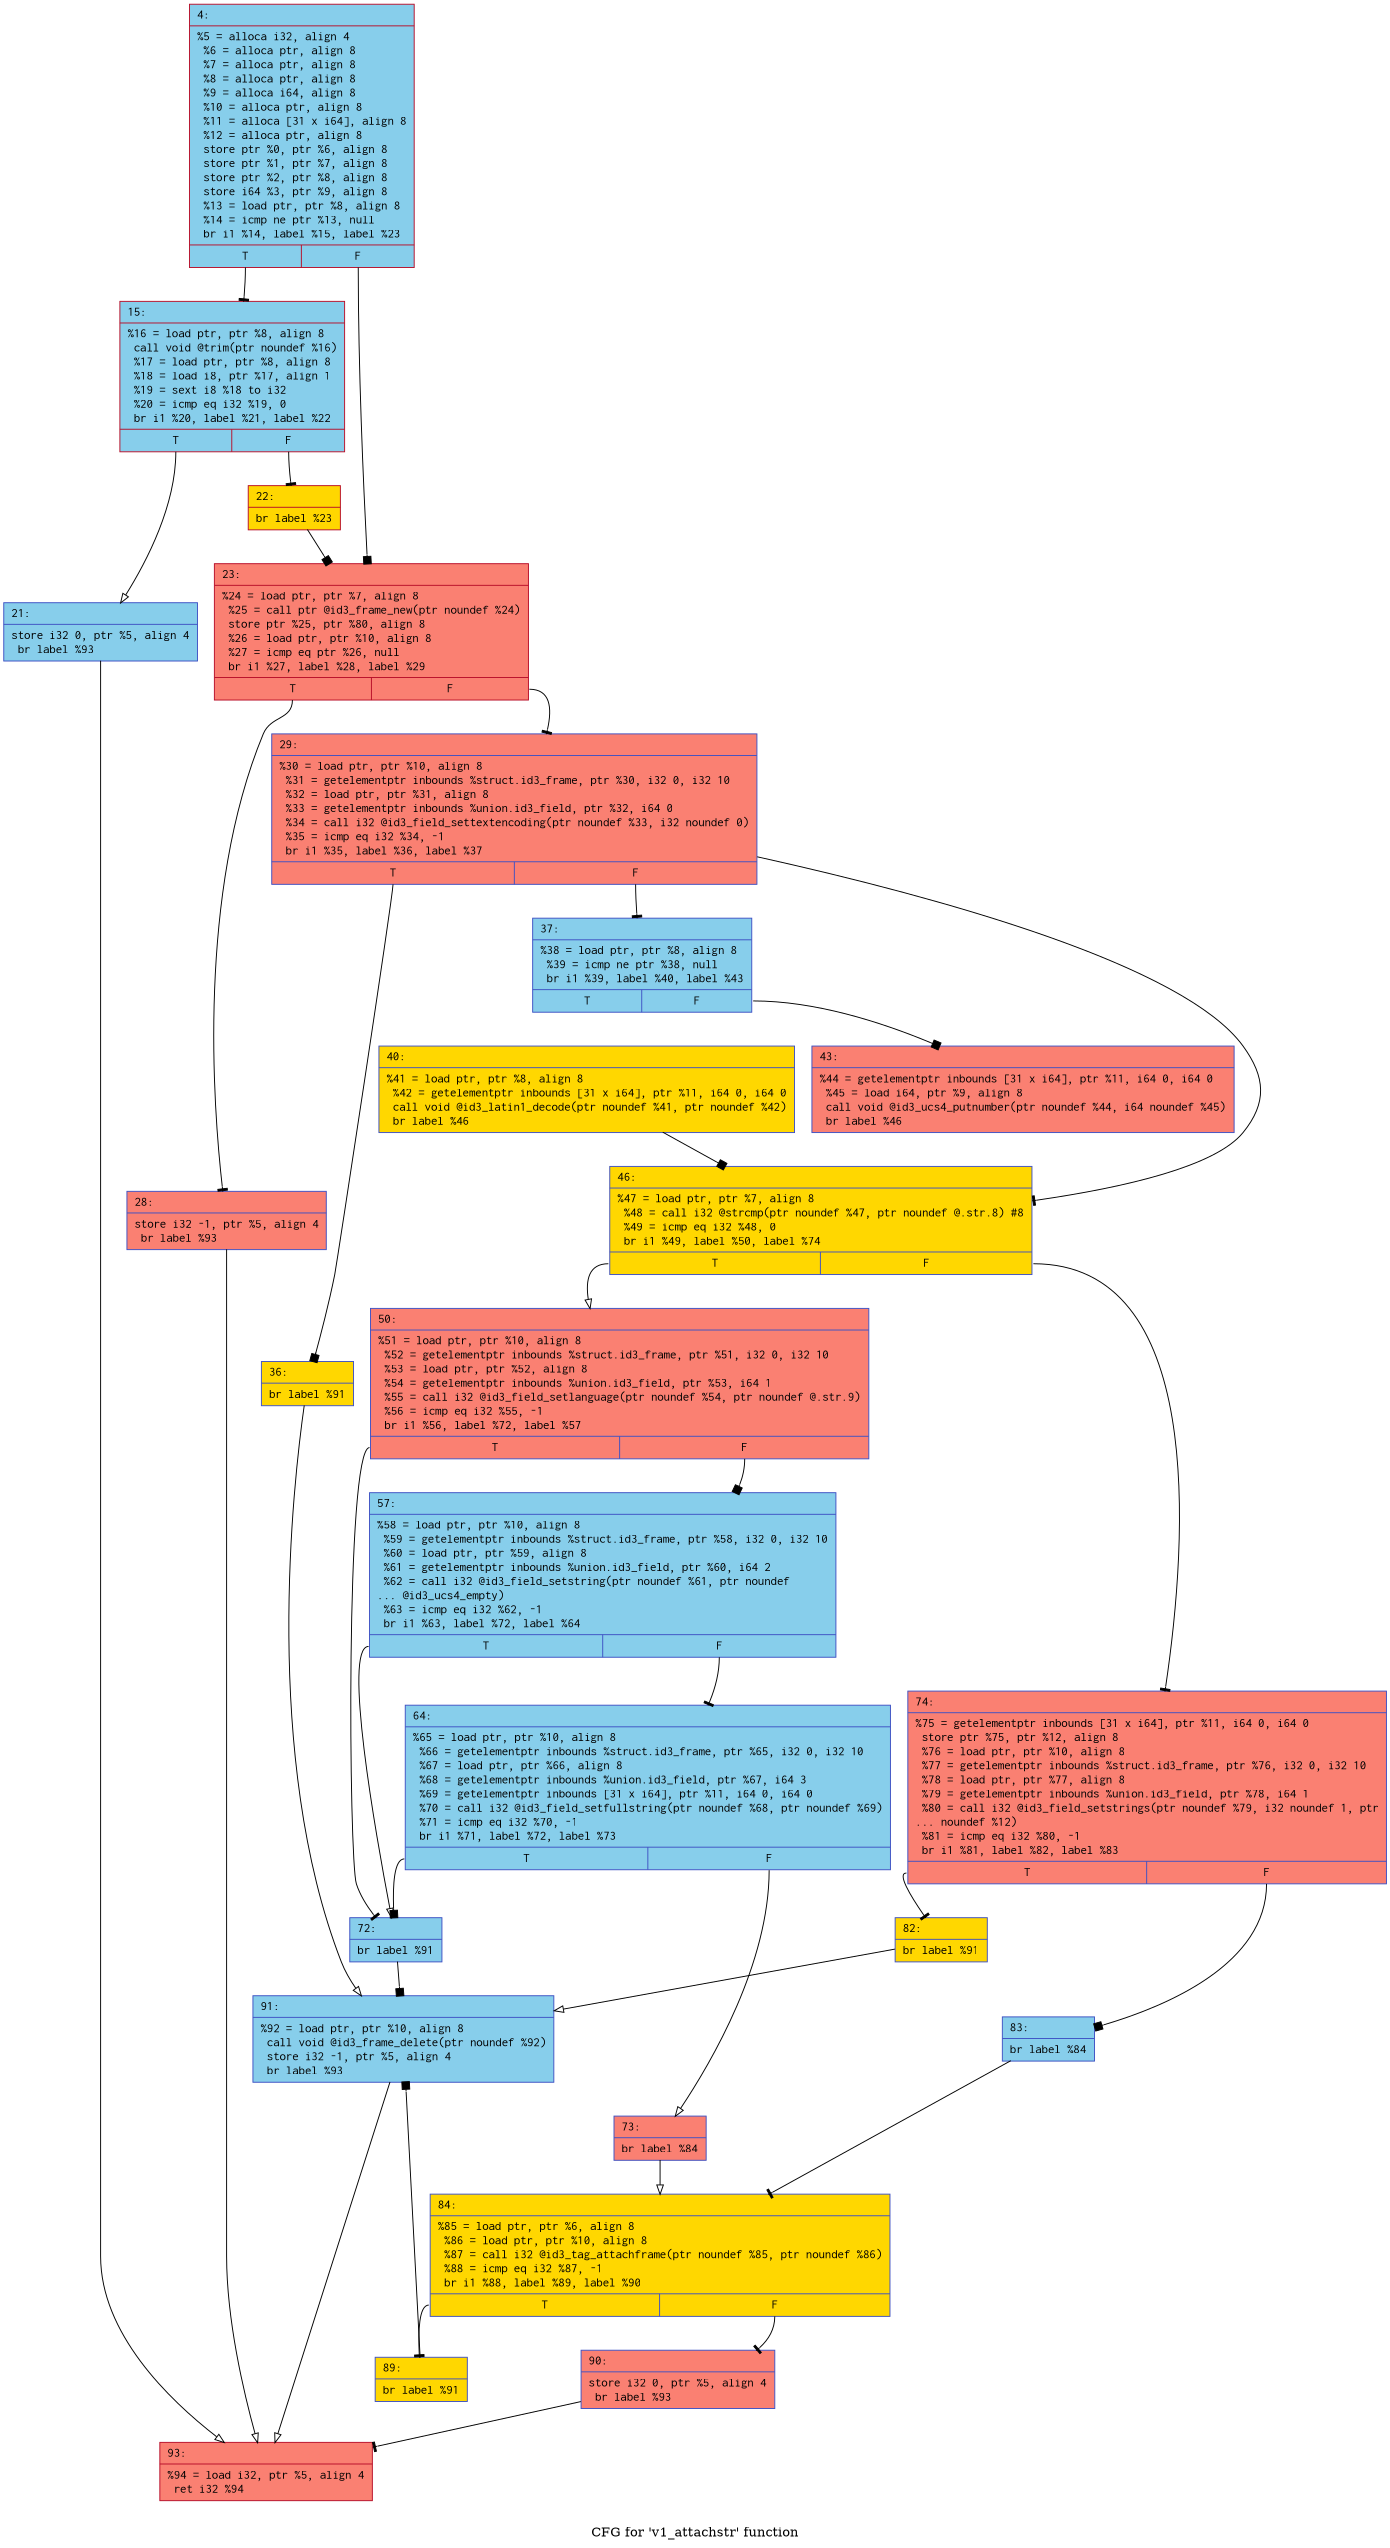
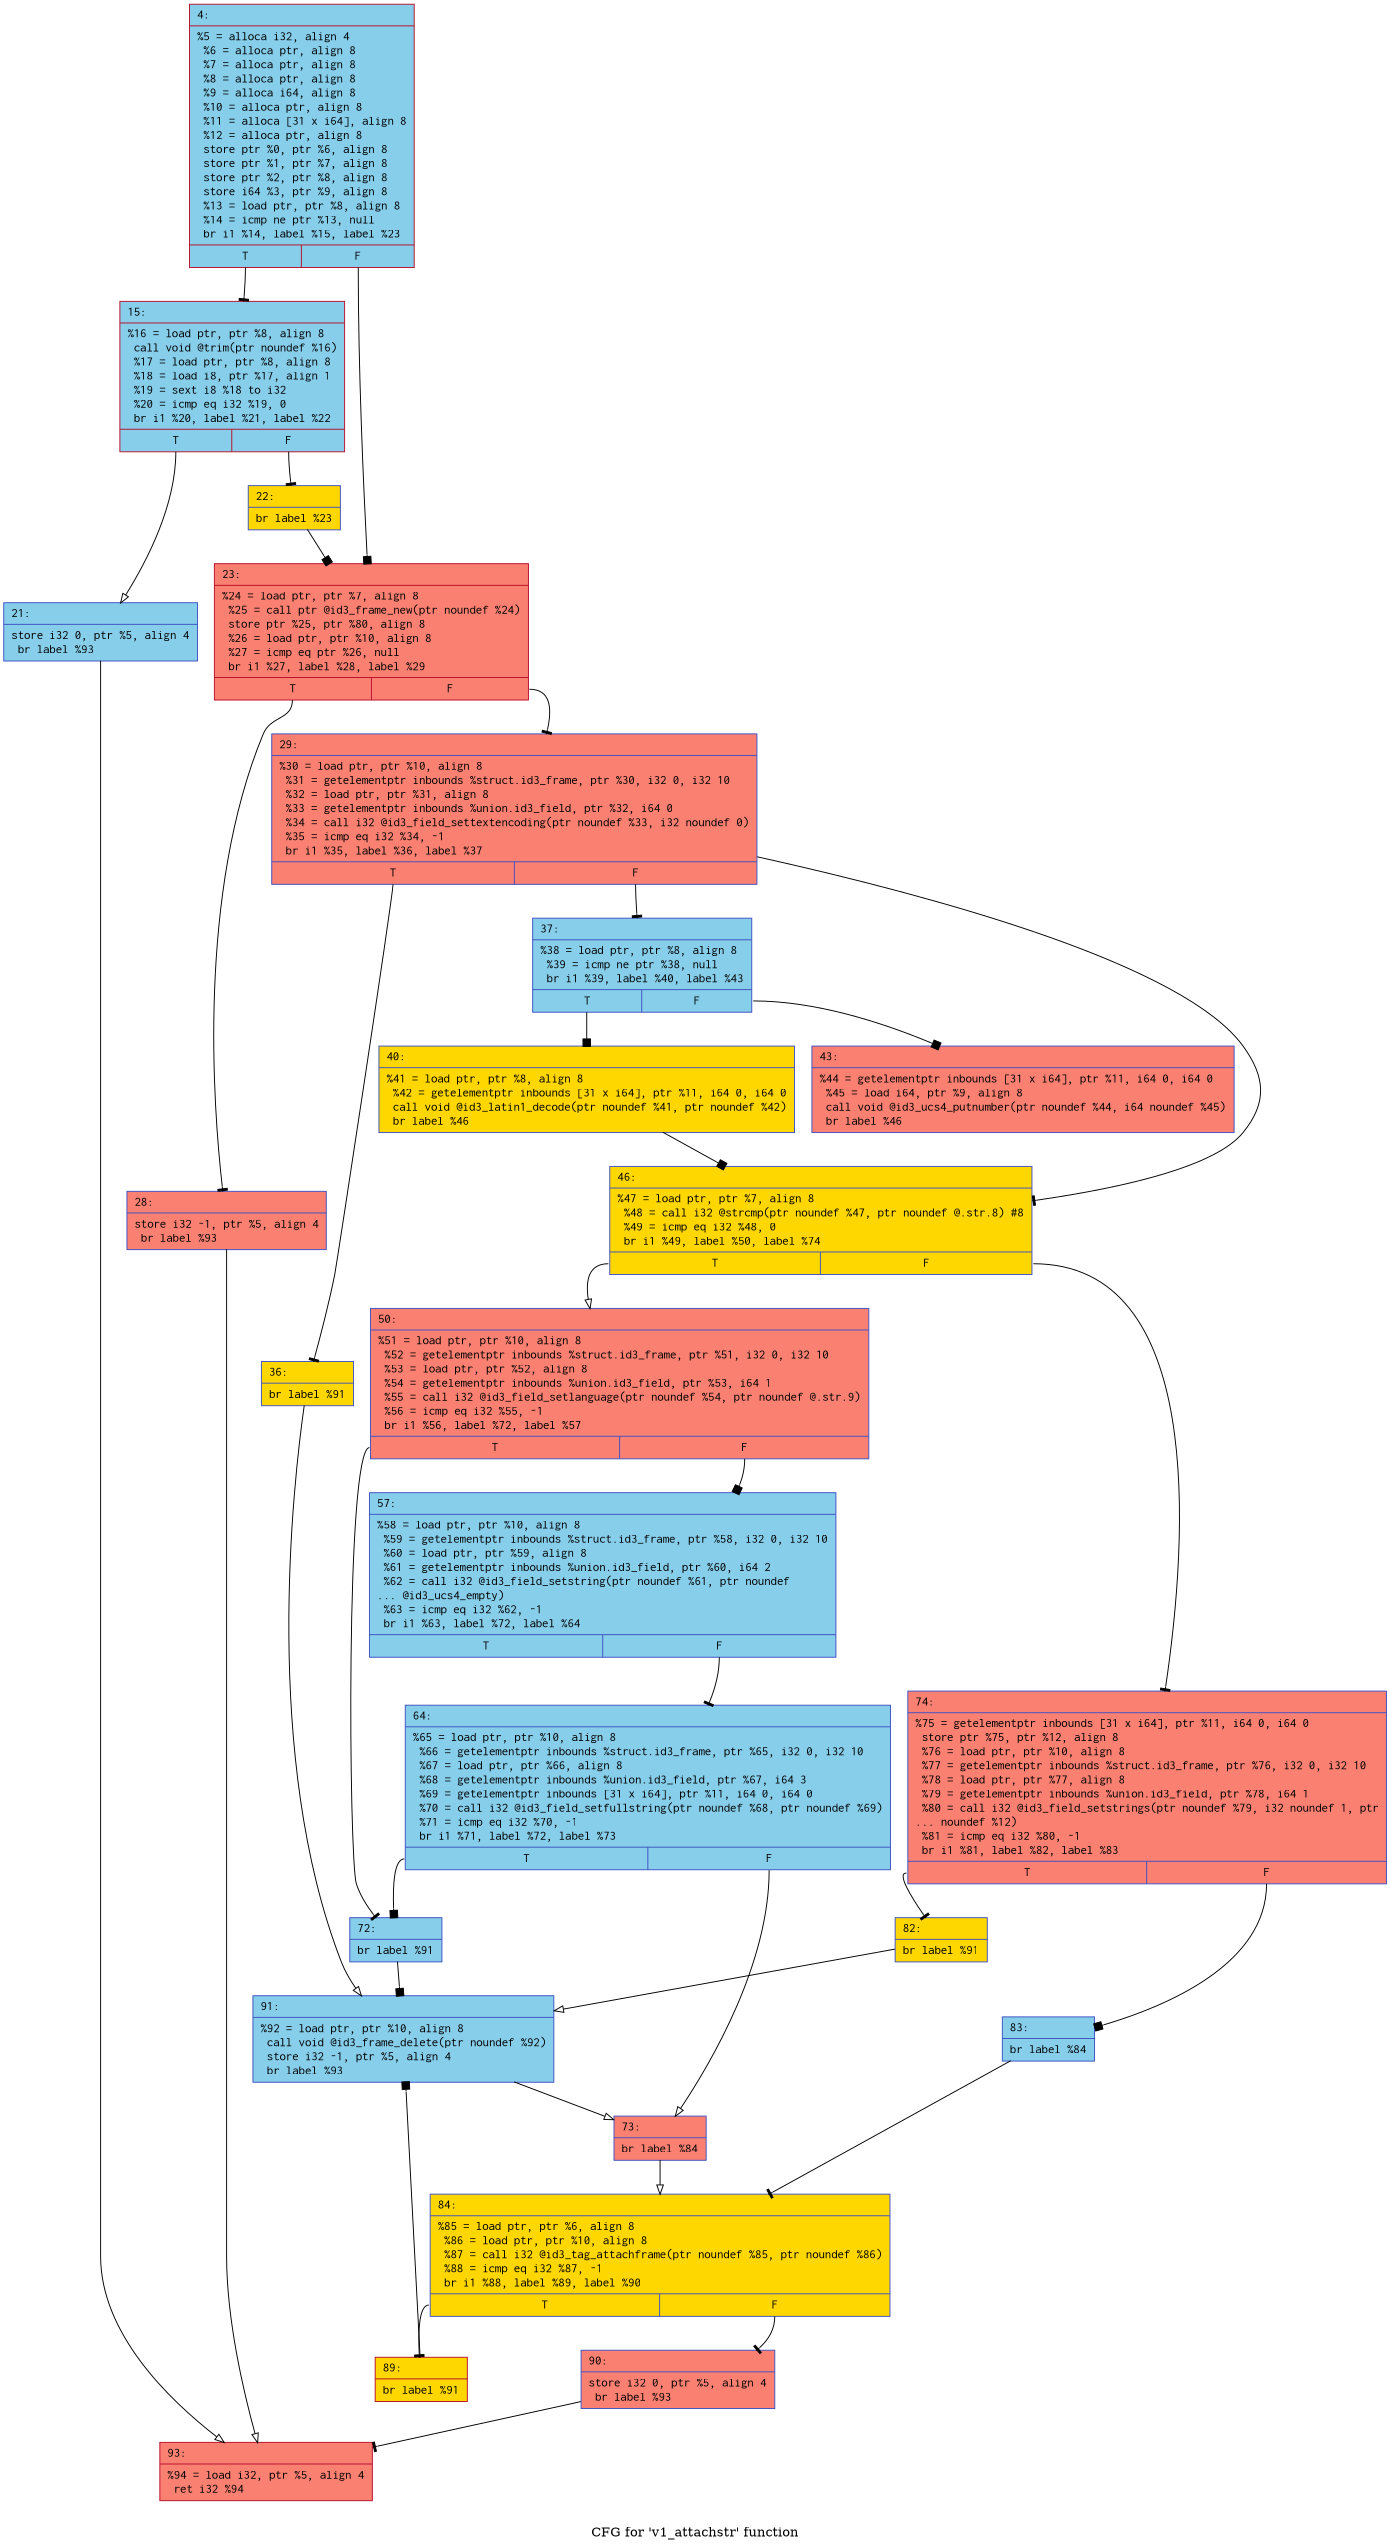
(294, 508) -> (294, 508)
none -> (587, 1025)
(358, 1121) -> (358, 1121)
(368, 1777) -> none
(334, 2258) -> (559, 2099)
(421, 2379) -> (421, 2379)
